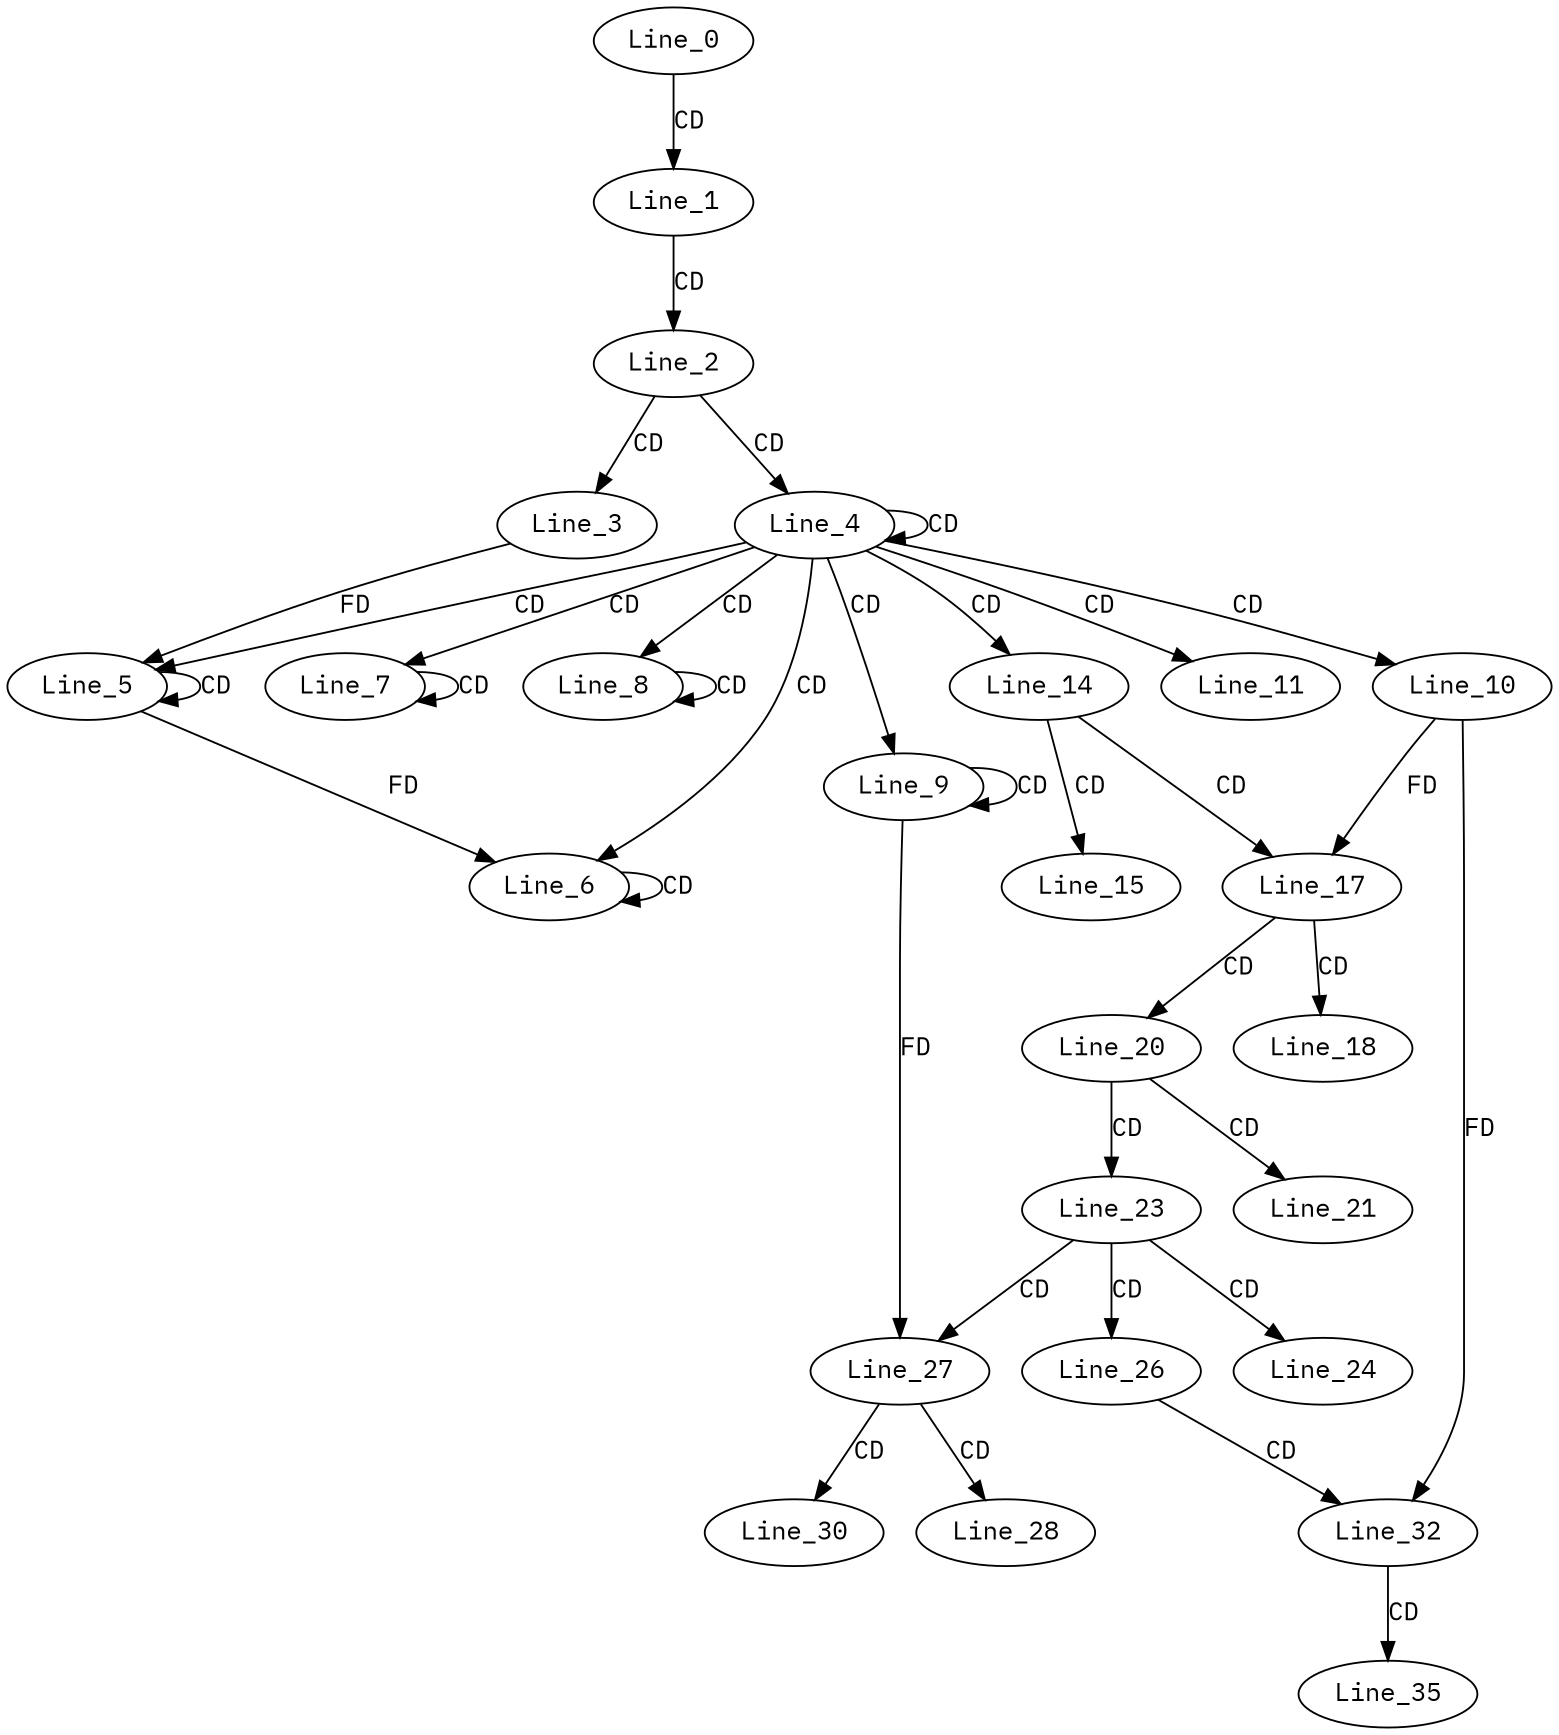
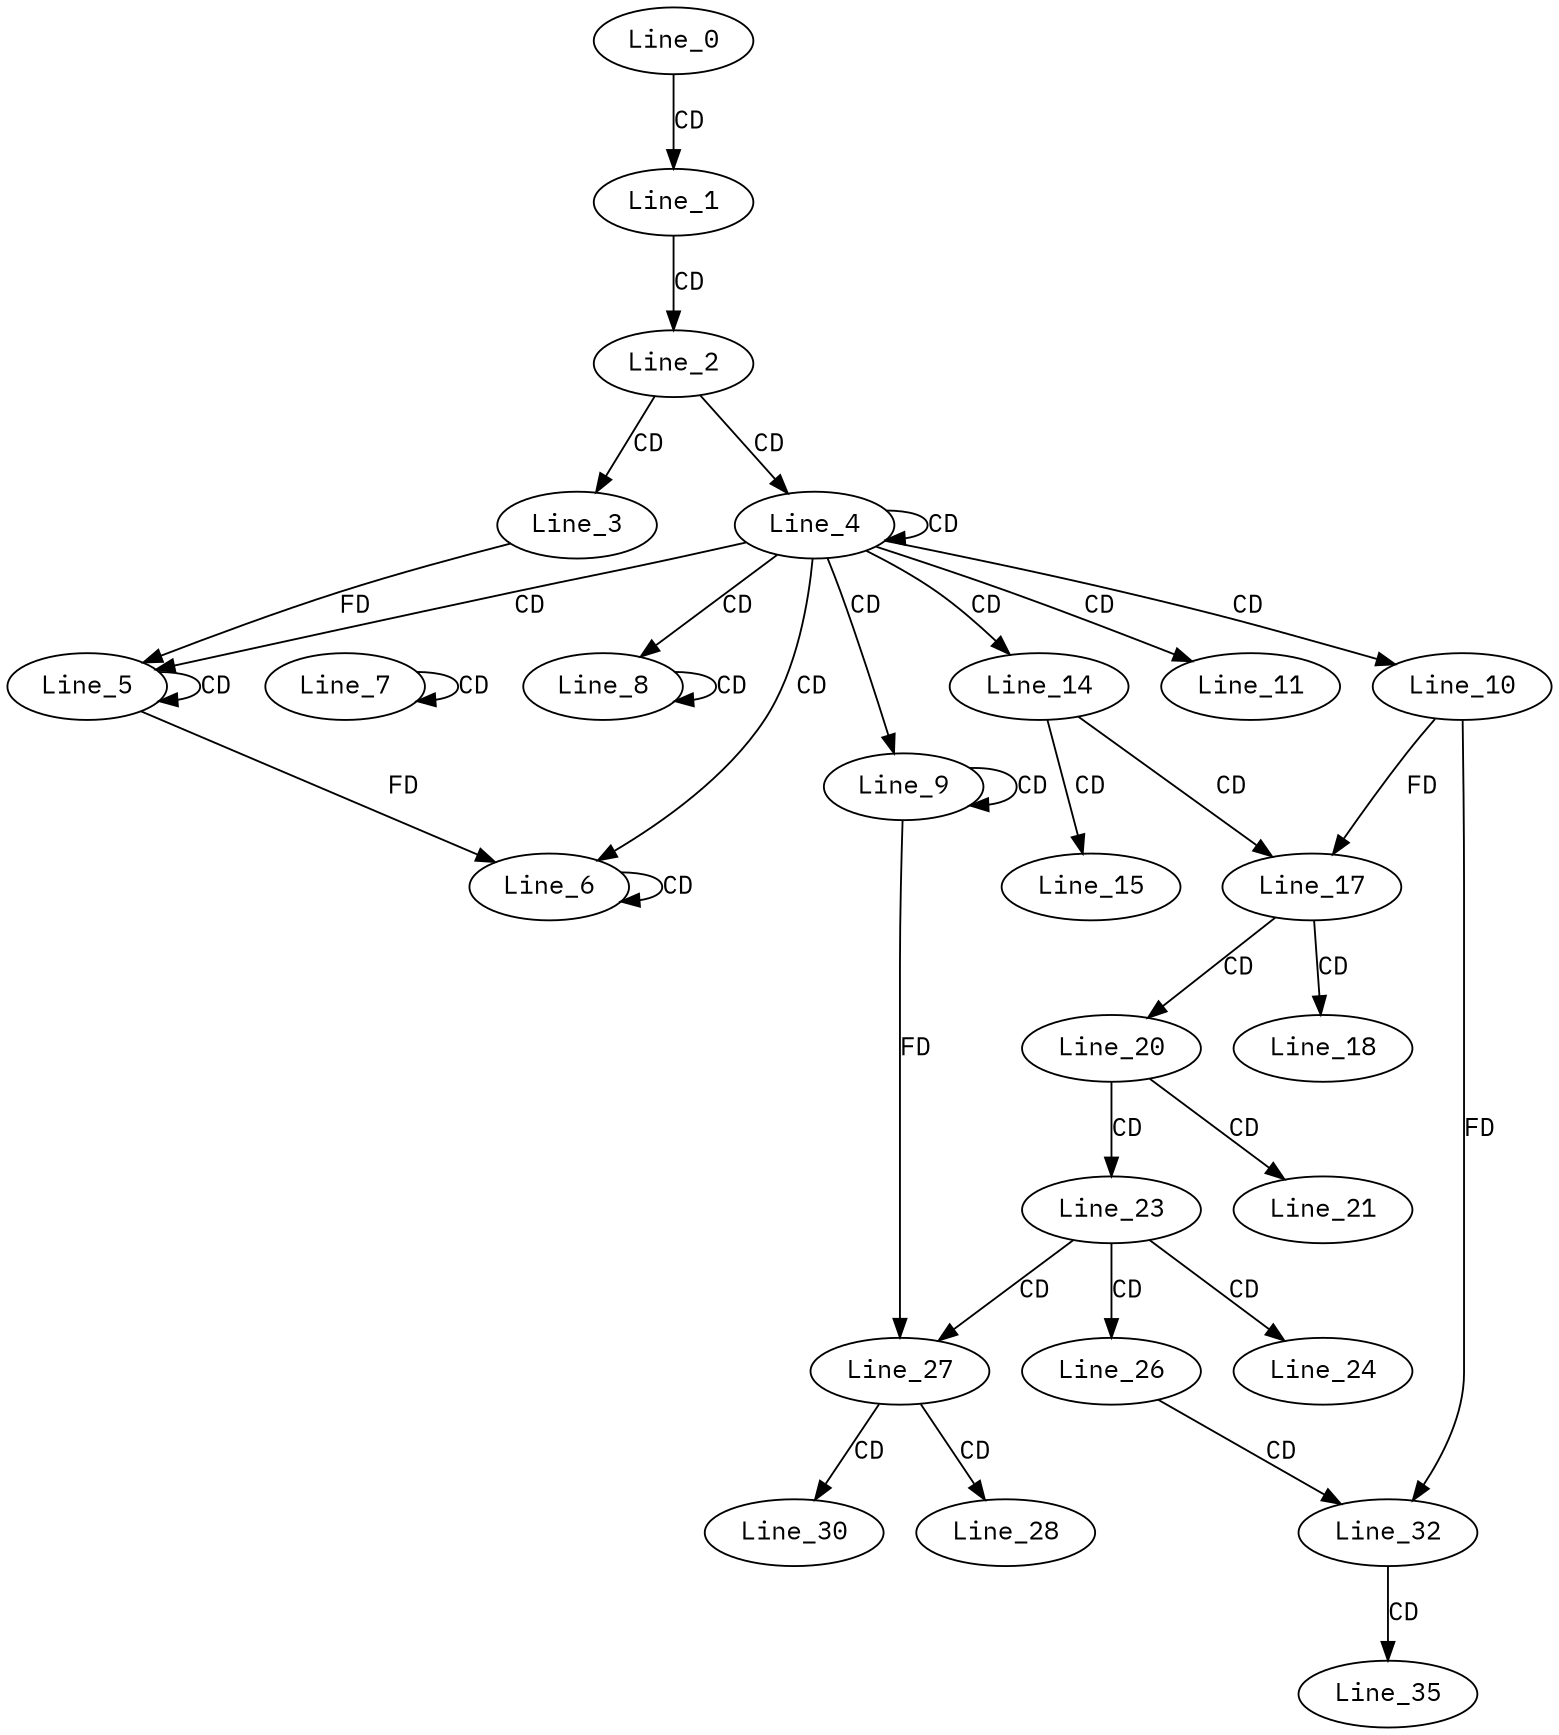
(589, 603) -> none
